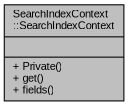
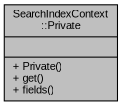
(64, 26) -> (61, 26)
